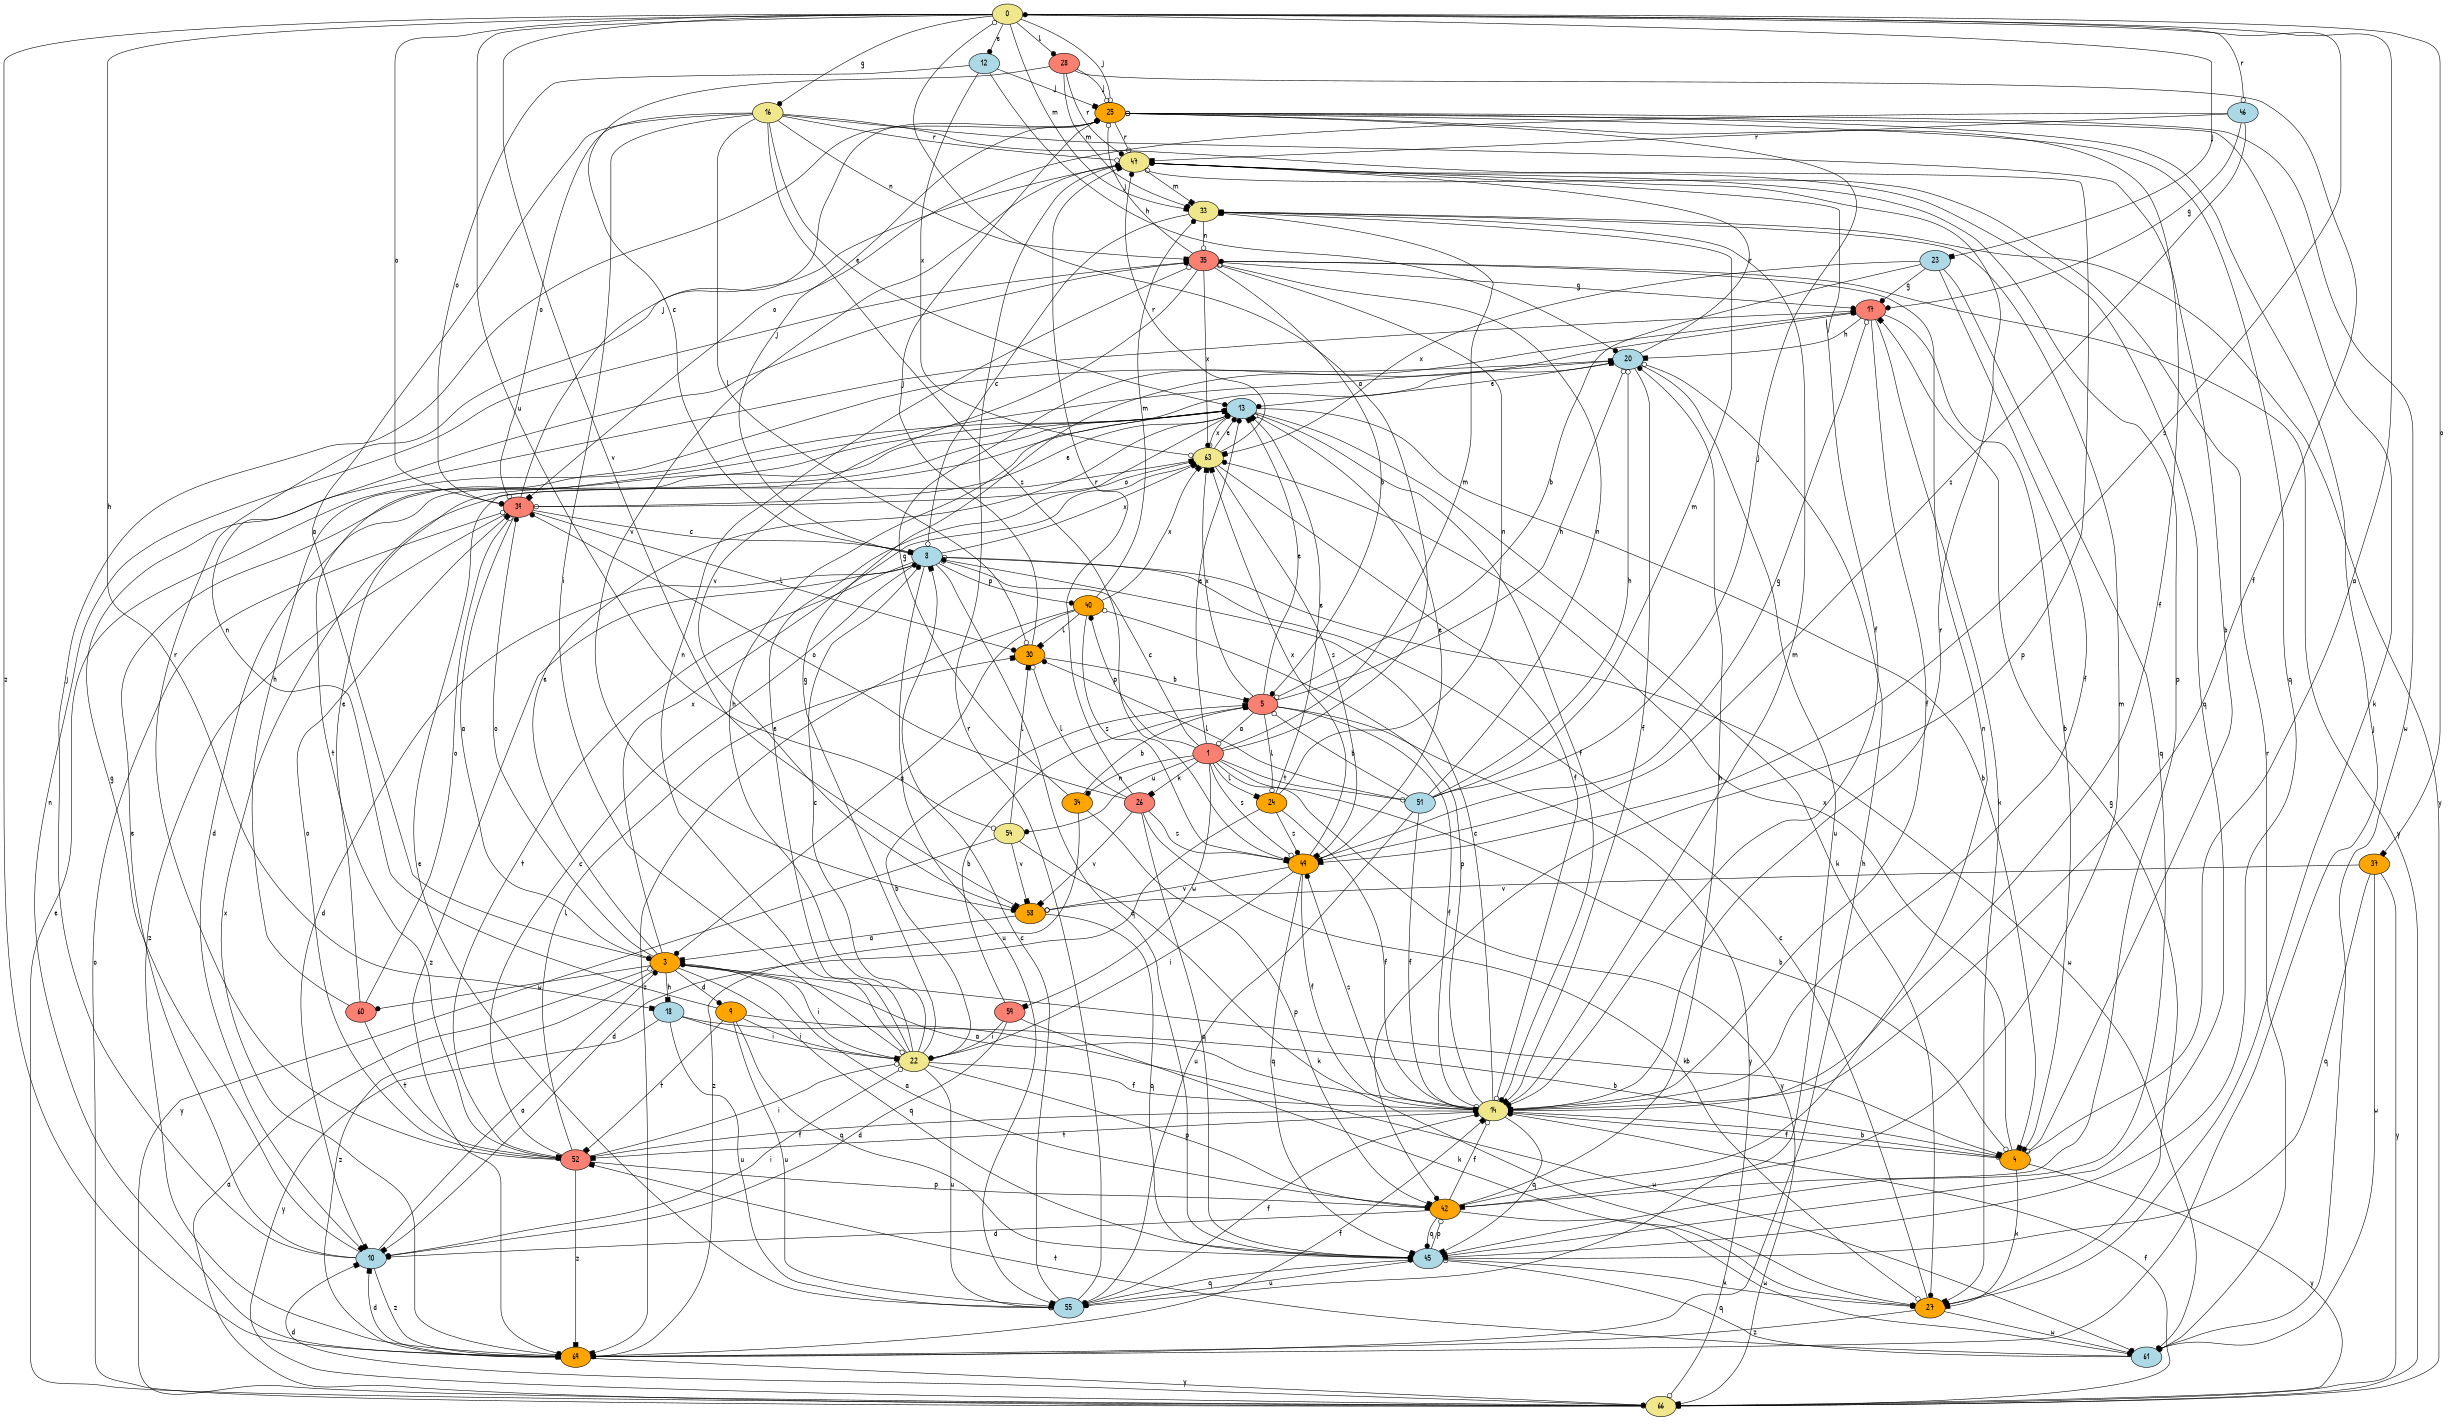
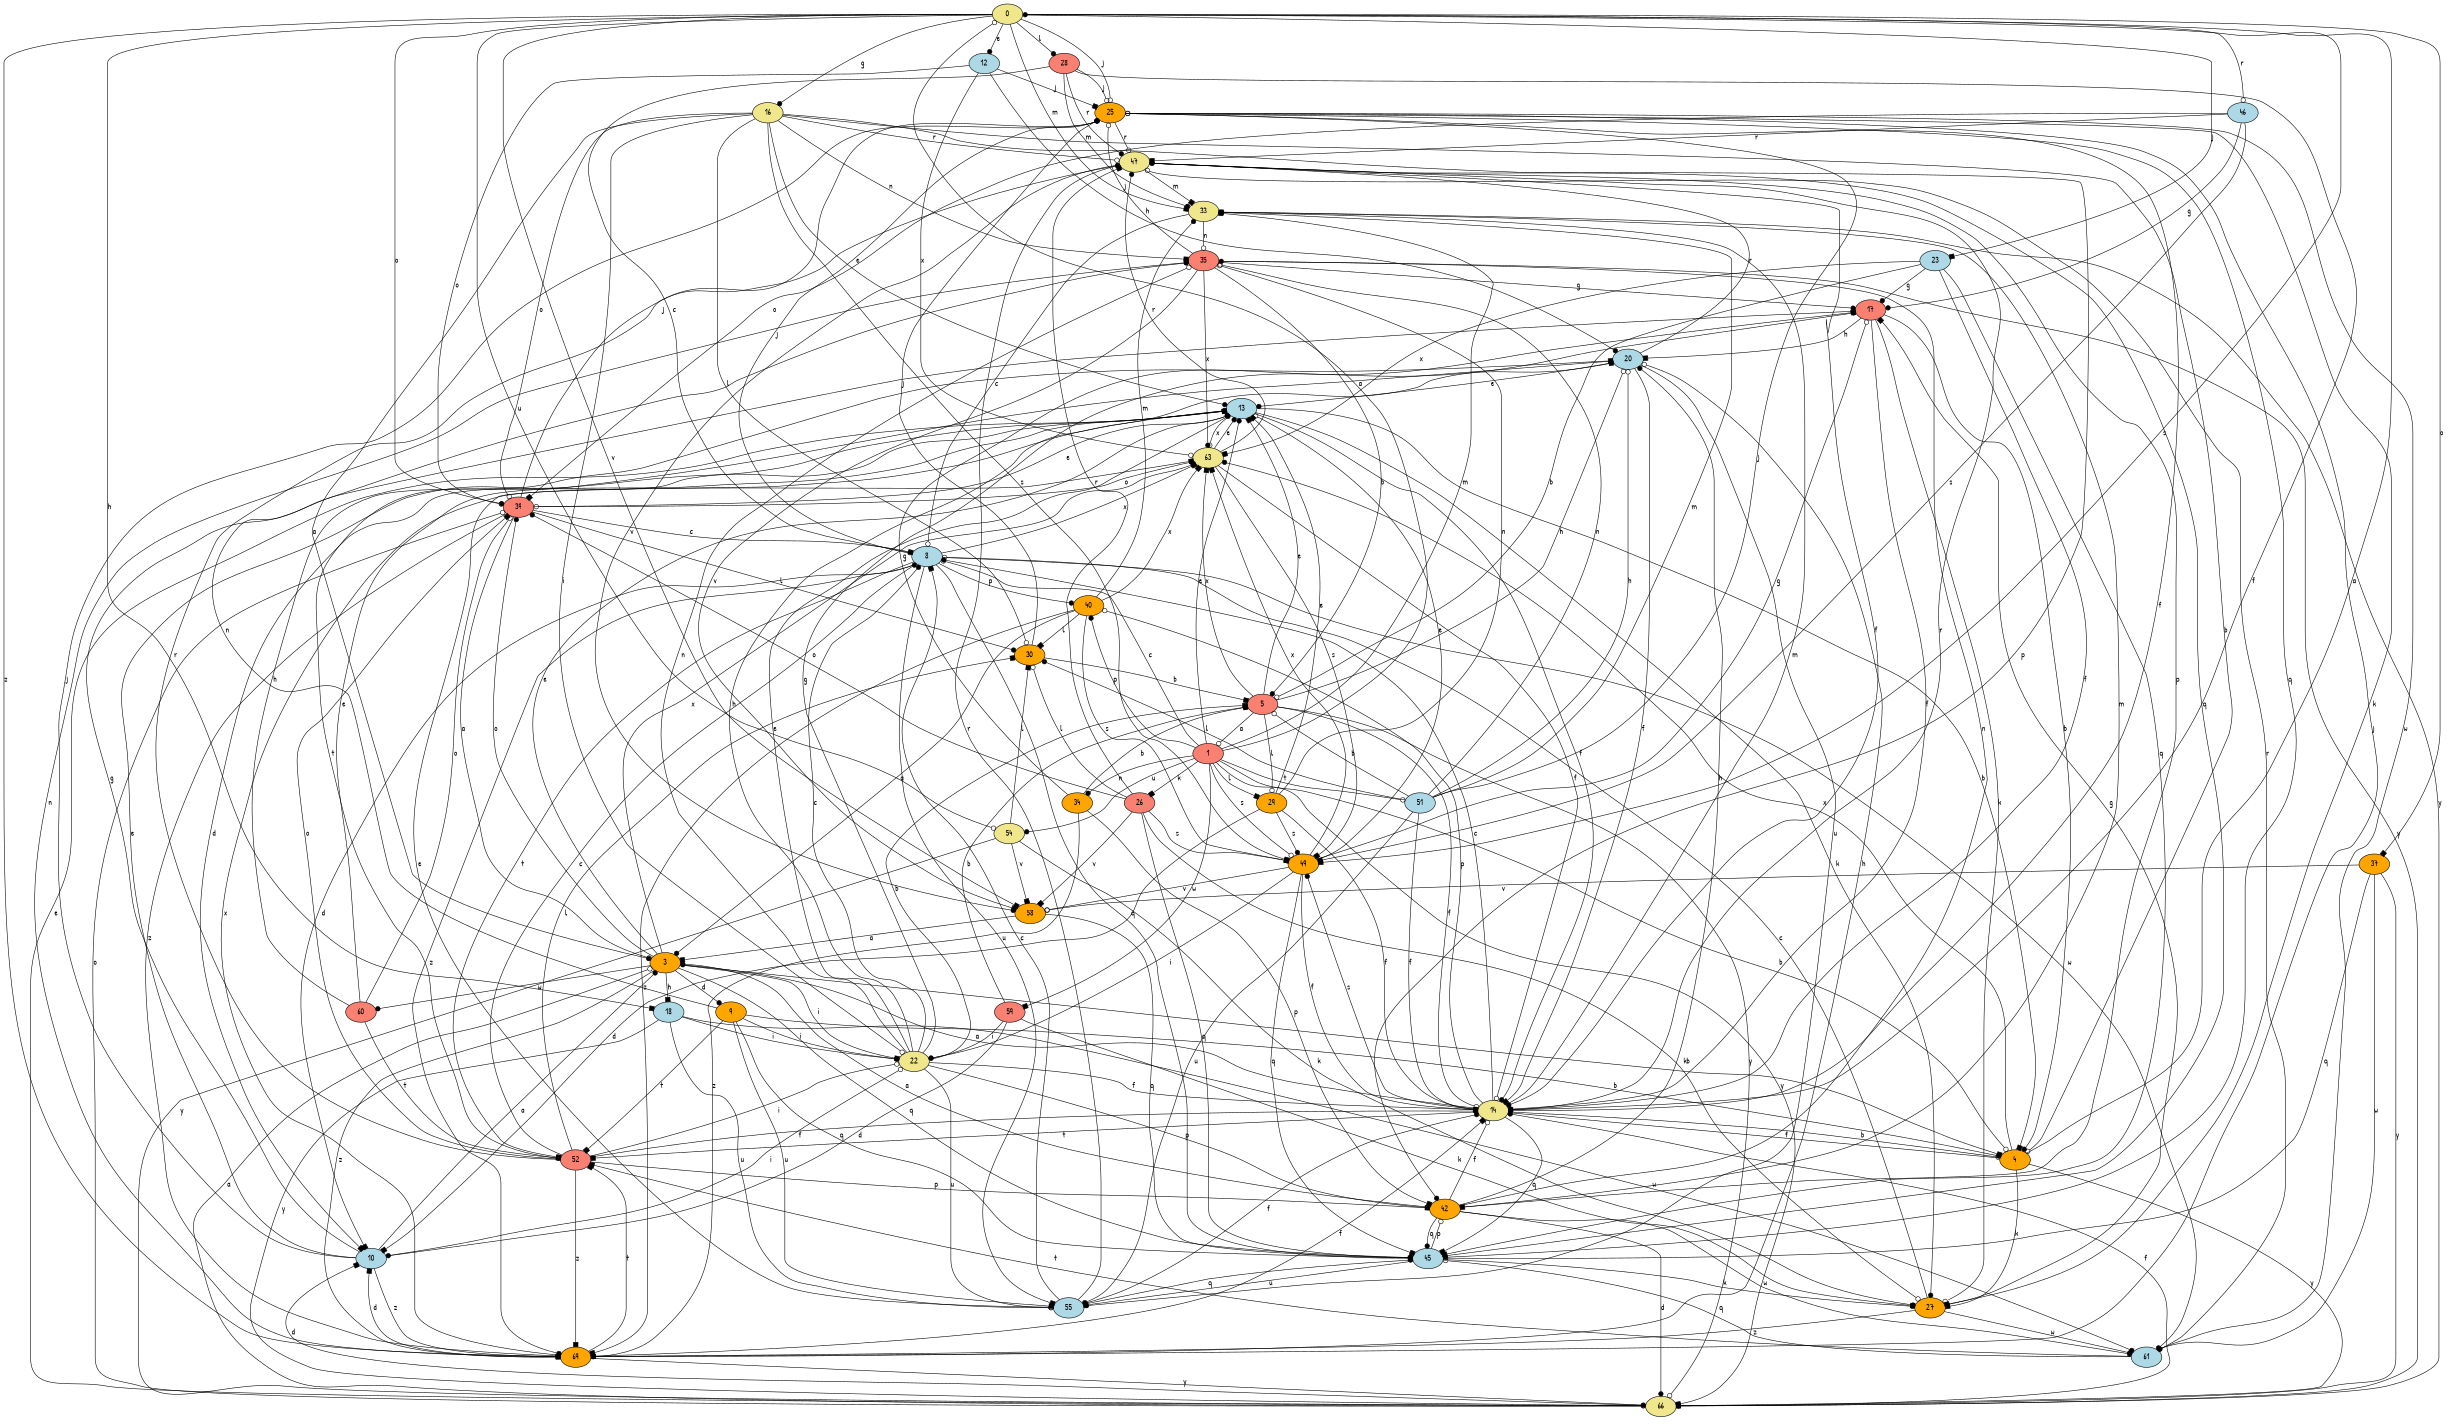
(1272, 803) -> (1272, 803)
(1998, 810) -> (1998, 810)
(910, 1233) -> (1628, 1241)
none -> (626, 1261)
